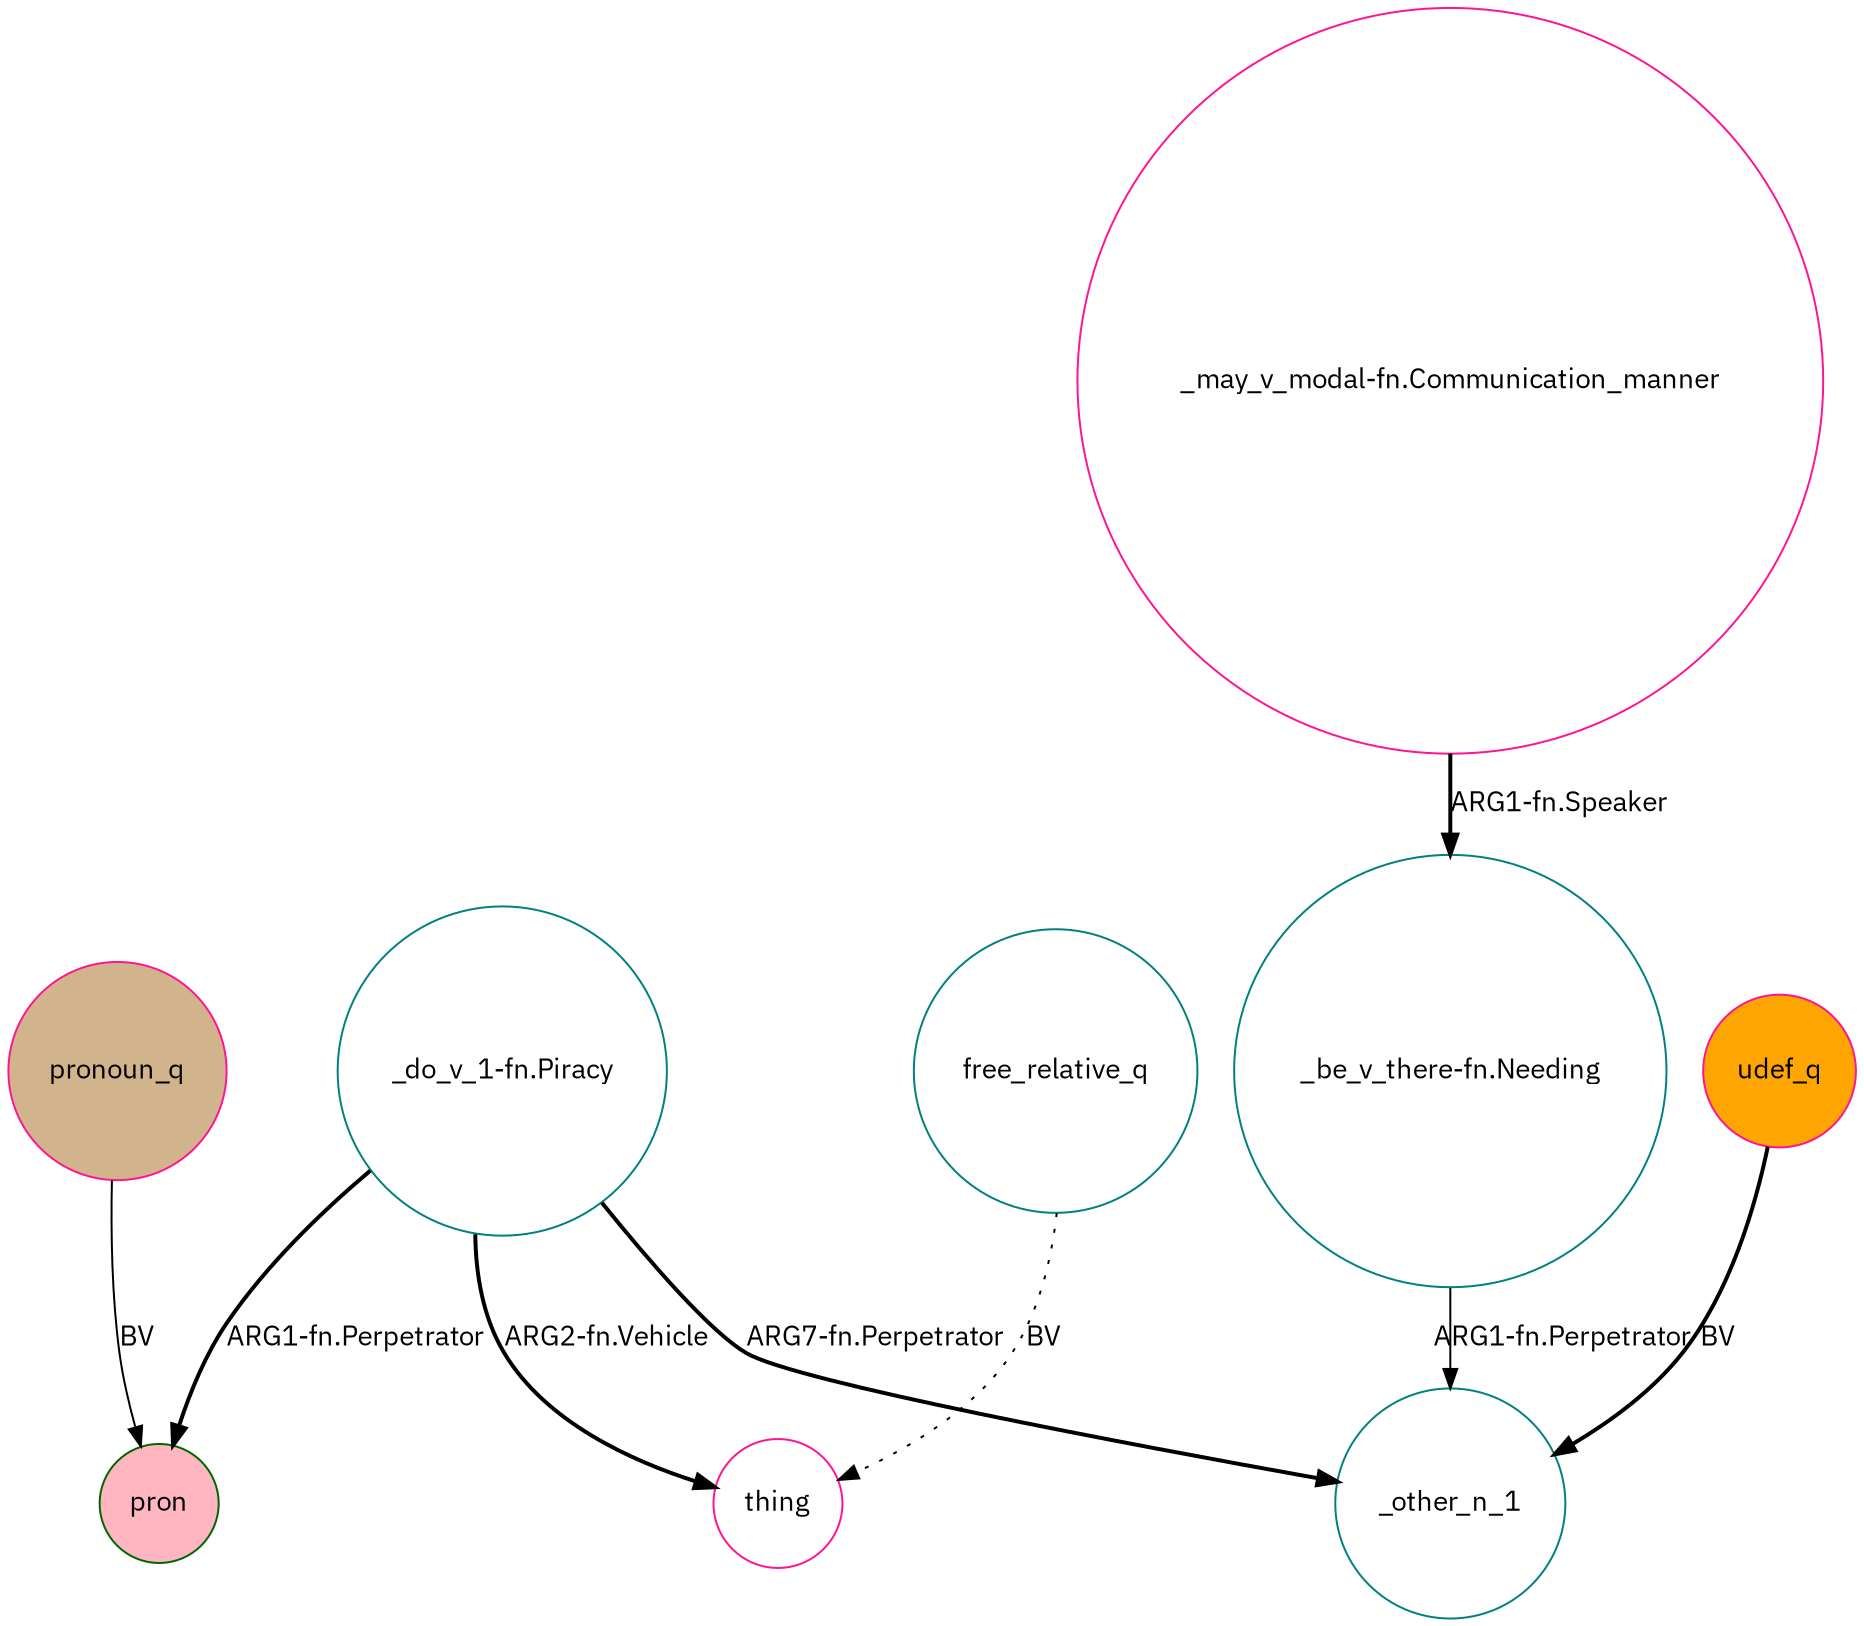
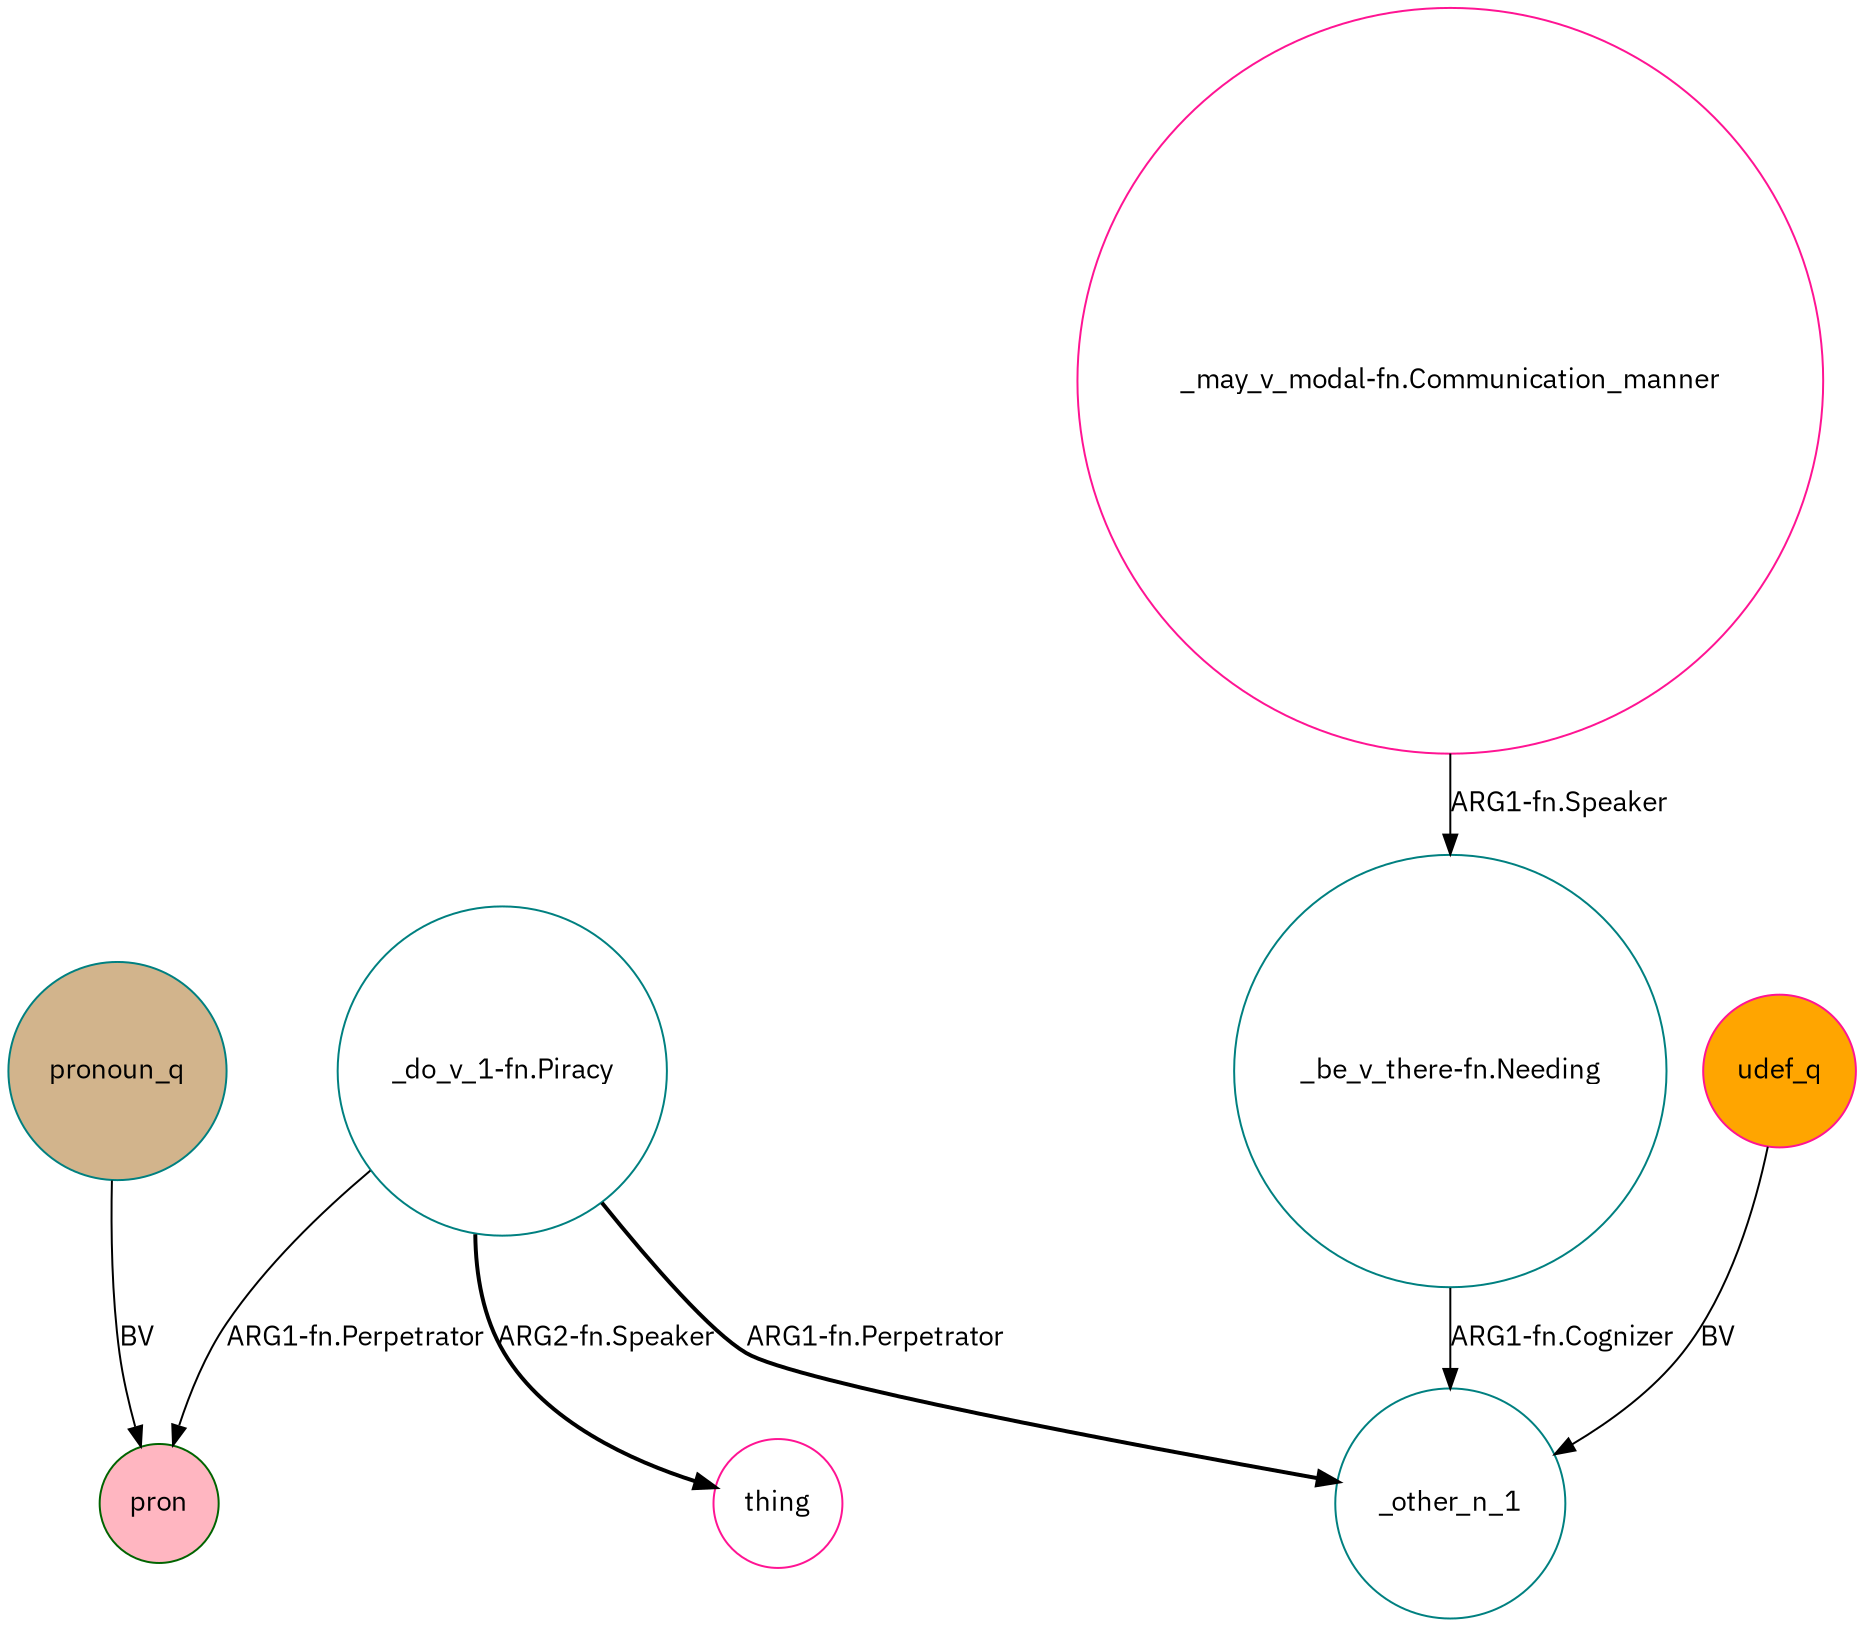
(1450, 794) -> (1450, 794)
(117, 1071) -> (117, 1071)
(1056, 1071) -> none
(256, 1284) -> (256, 1284)
(1705, 1319) -> (1705, 1319)
(606, 1338) -> (606, 1338)
(875, 1338) -> (875, 1338)
(1562, 1338) -> (1562, 1338)
